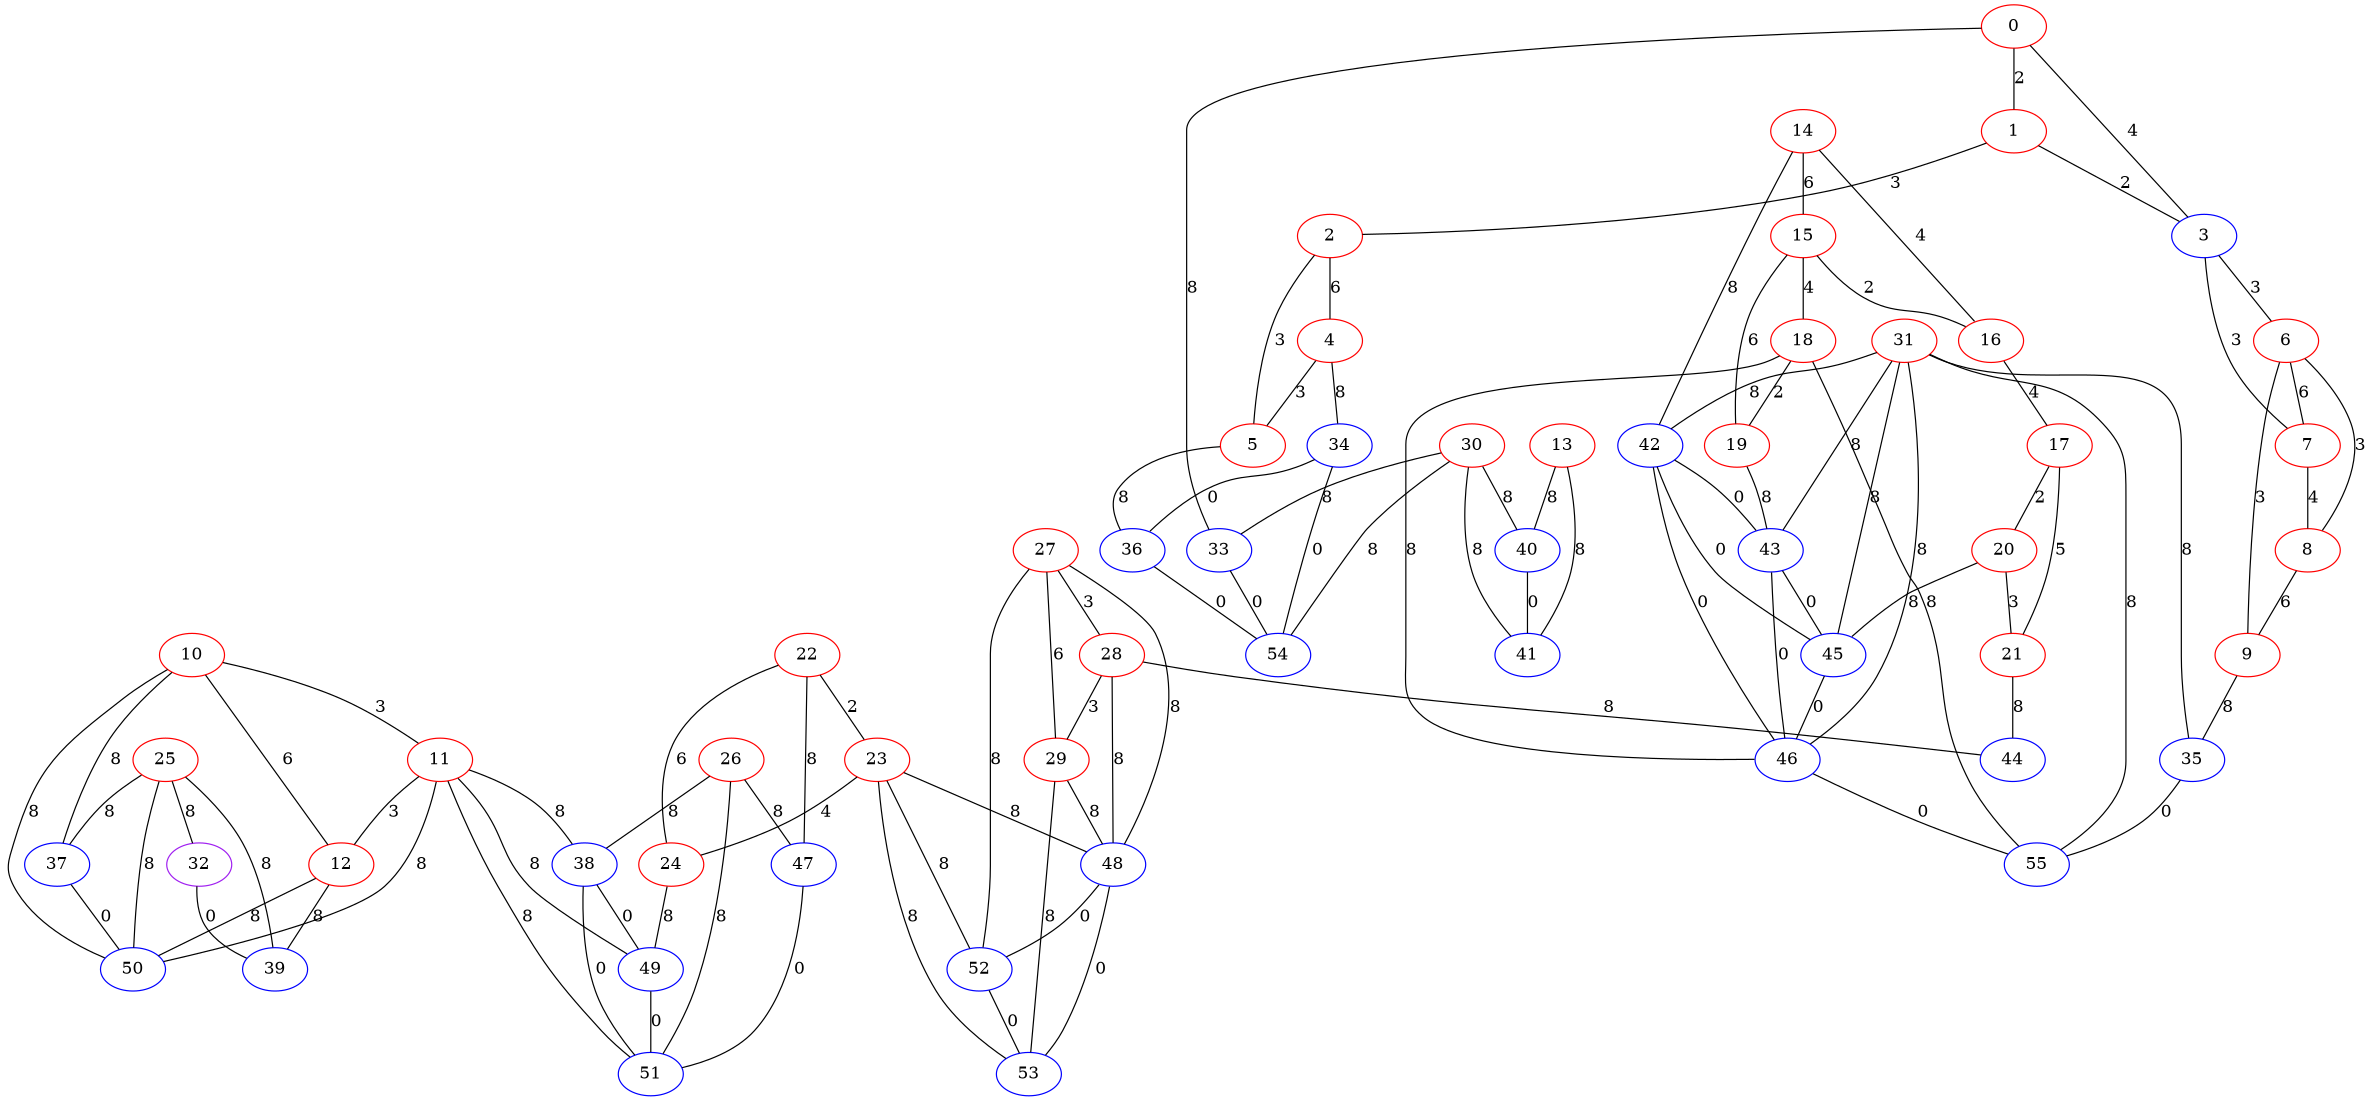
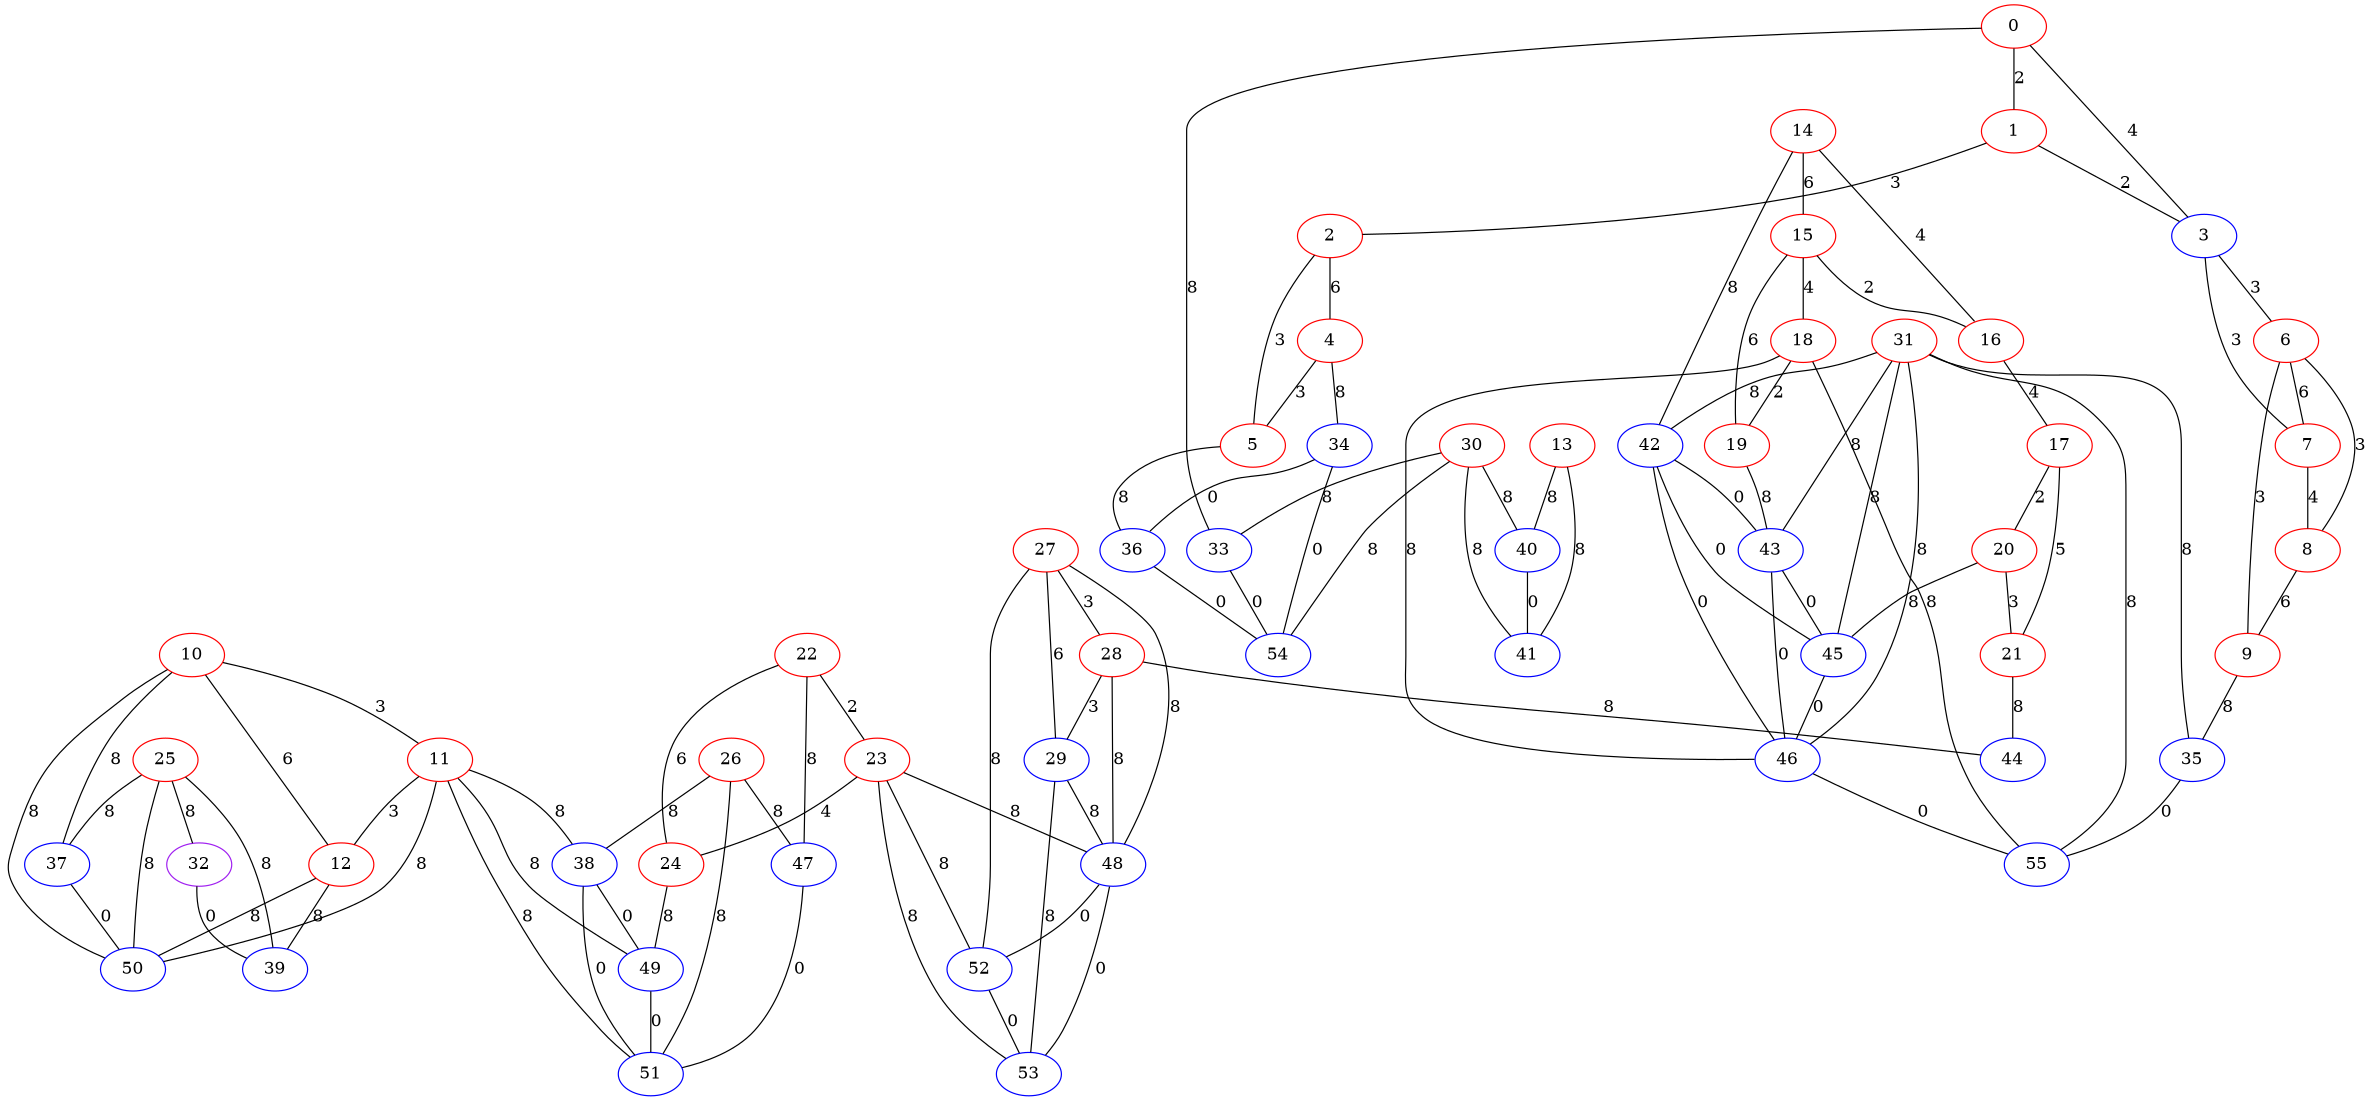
(1057, 760) -> (1057, 760)
